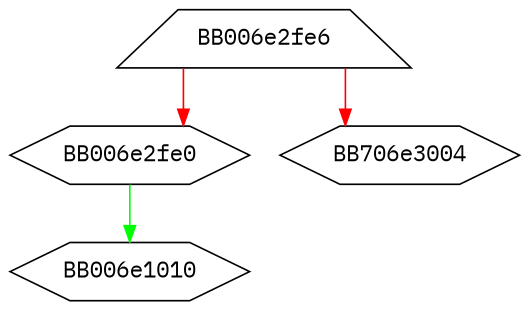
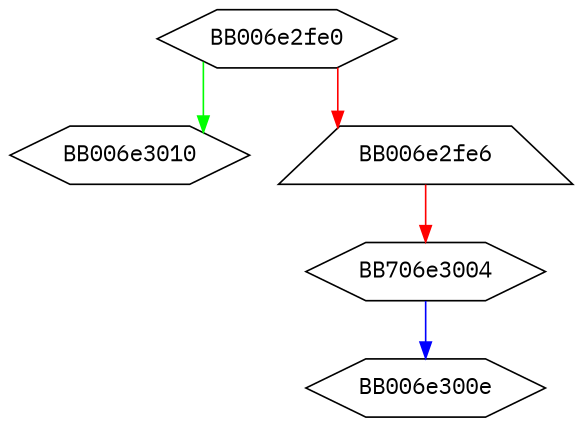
(183, 89) -> (338, 89)
(130, 272) -> (130, 155)
none -> (426, 388)
